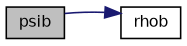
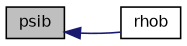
(85, 12) -> (101, 33)
